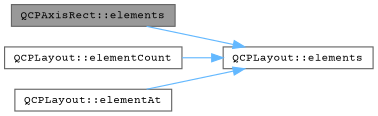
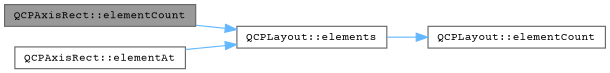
(93, 15) -> (100, 15)
(197, 58) -> (402, 37)
(93, 100) -> (100, 58)
